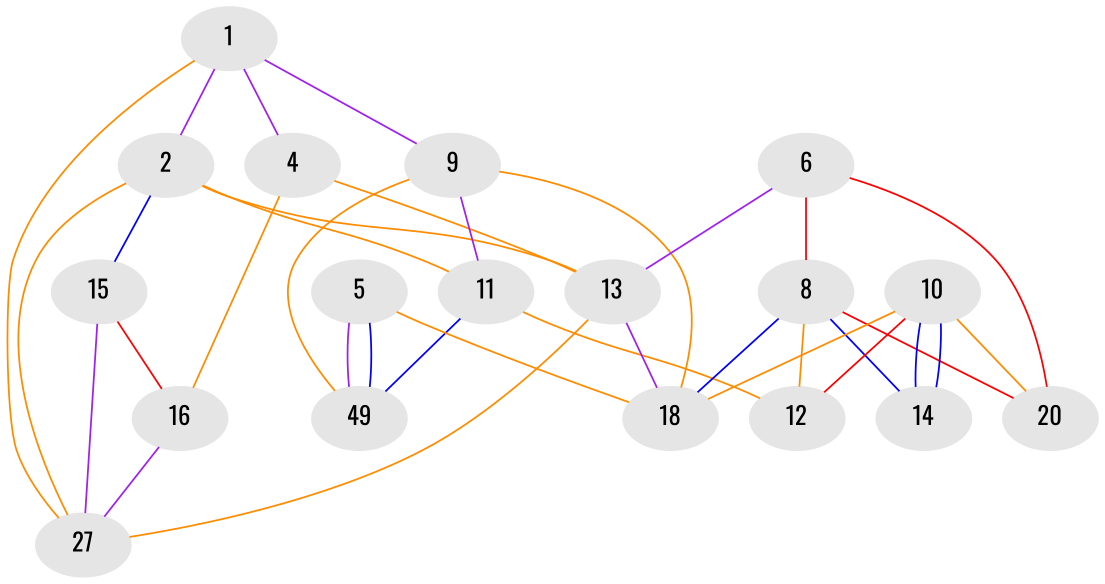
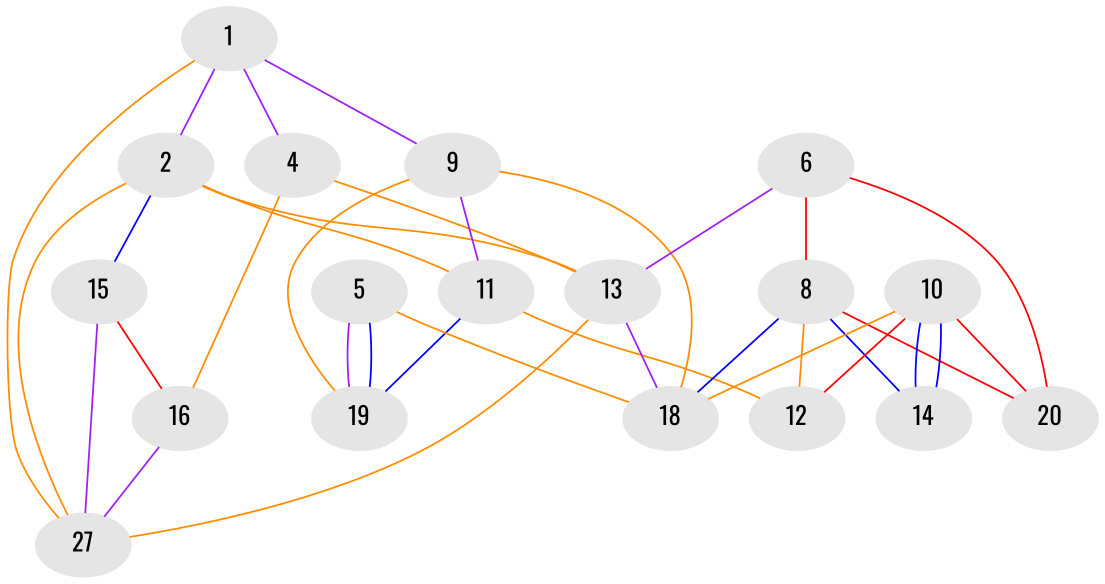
(992, 355) -> (992, 355)
(359, 418) -> (359, 418)
